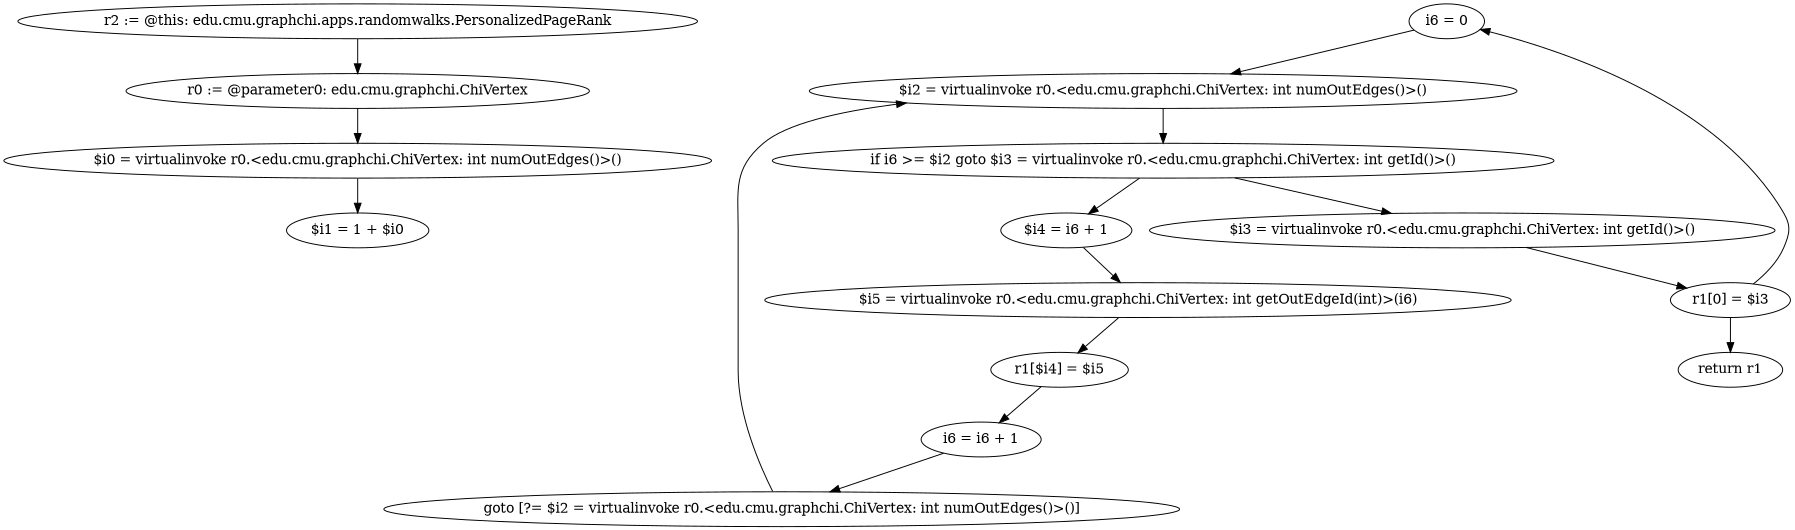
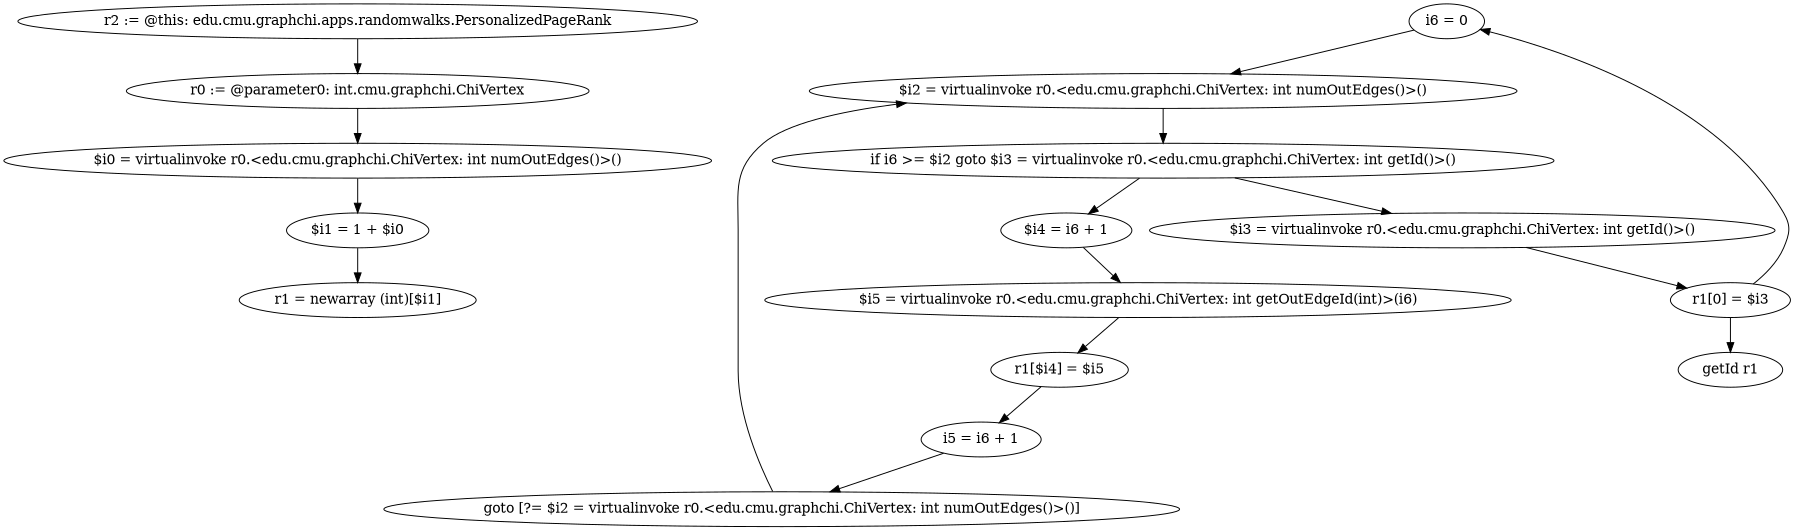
(358, 91) -> (358, 91)
none -> (358, 300)
(1730, 370) -> (1730, 370)
(981, 439) -> (981, 439)
